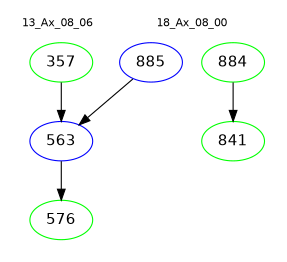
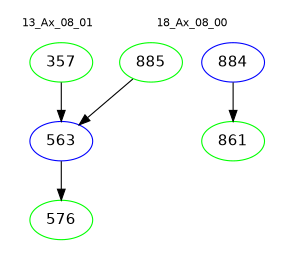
(57, 24) -> (57, 24)
(151, 62) -> (151, 62)
(233, 62) -> (233, 62)
(233, 141) -> (233, 141)
